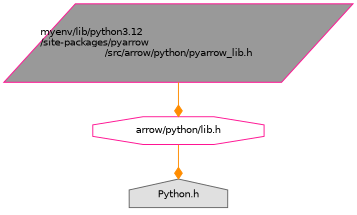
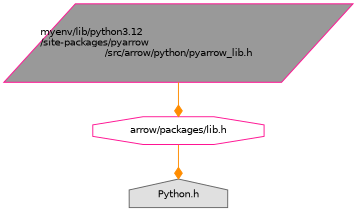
(178, 131) -> (178, 131)
